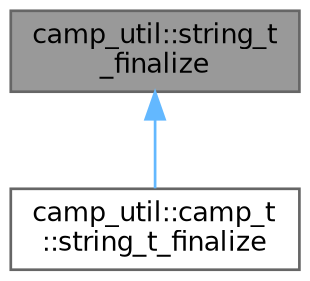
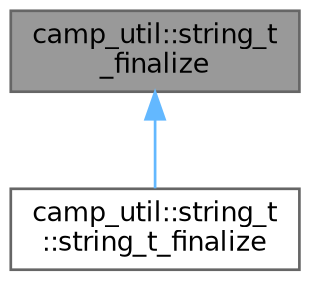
(155, 229) -> (155, 229)
